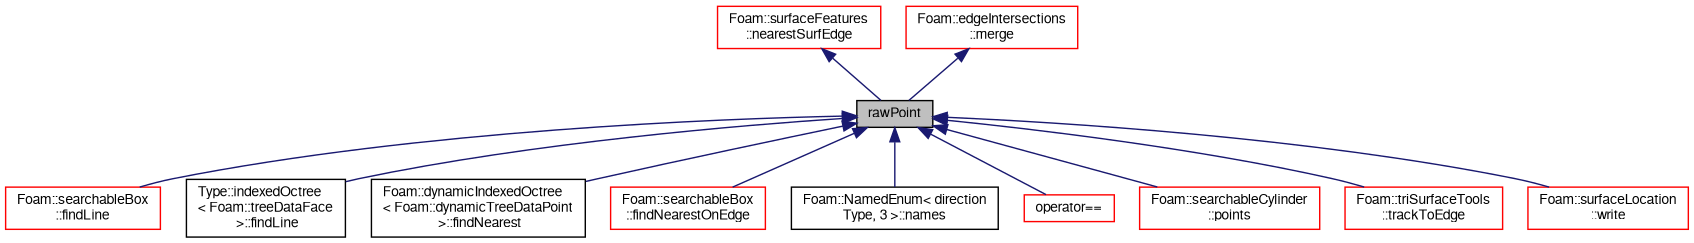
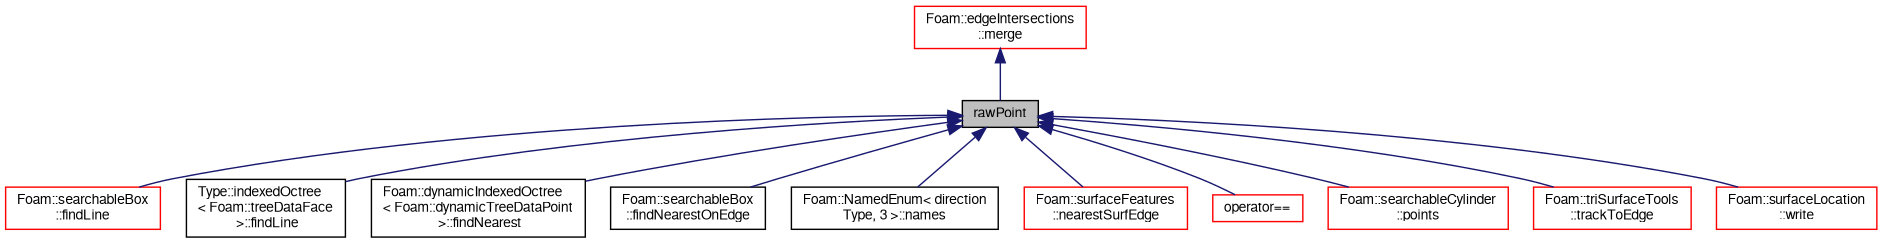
(857, 79) -> (1054, 162)
(688, 208) -> (688, 208)
